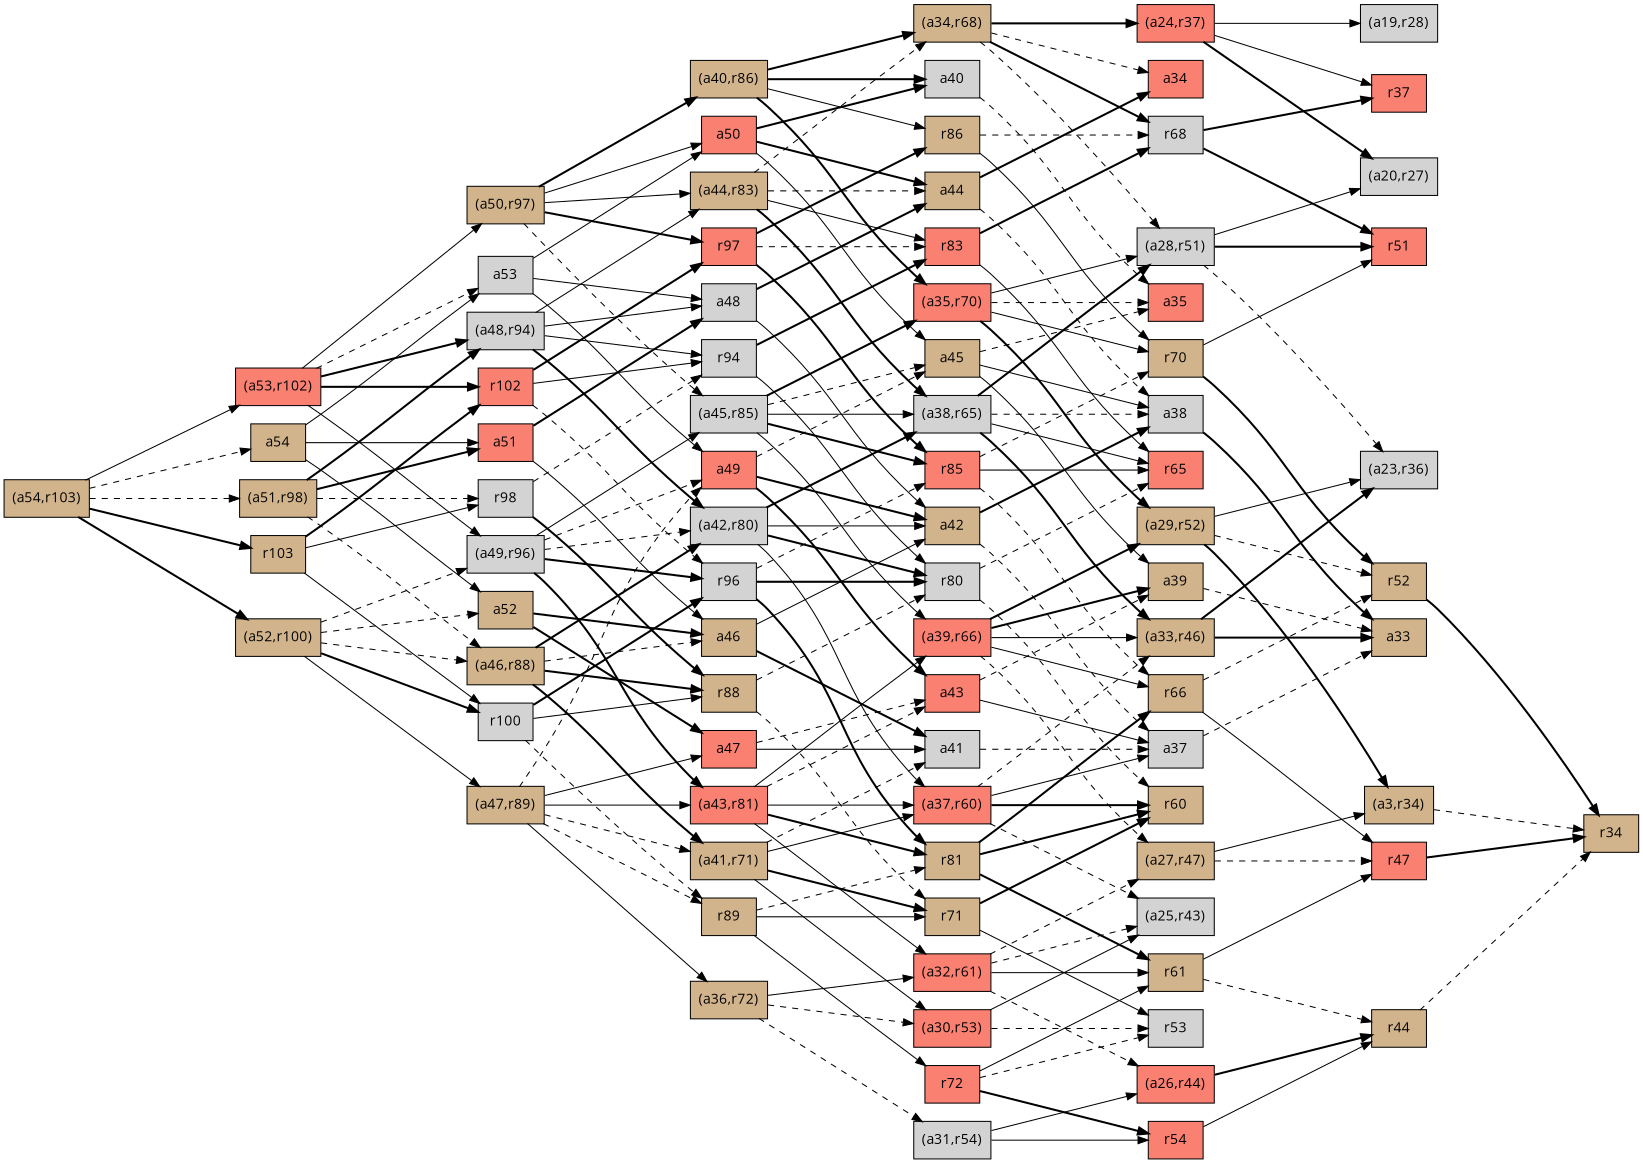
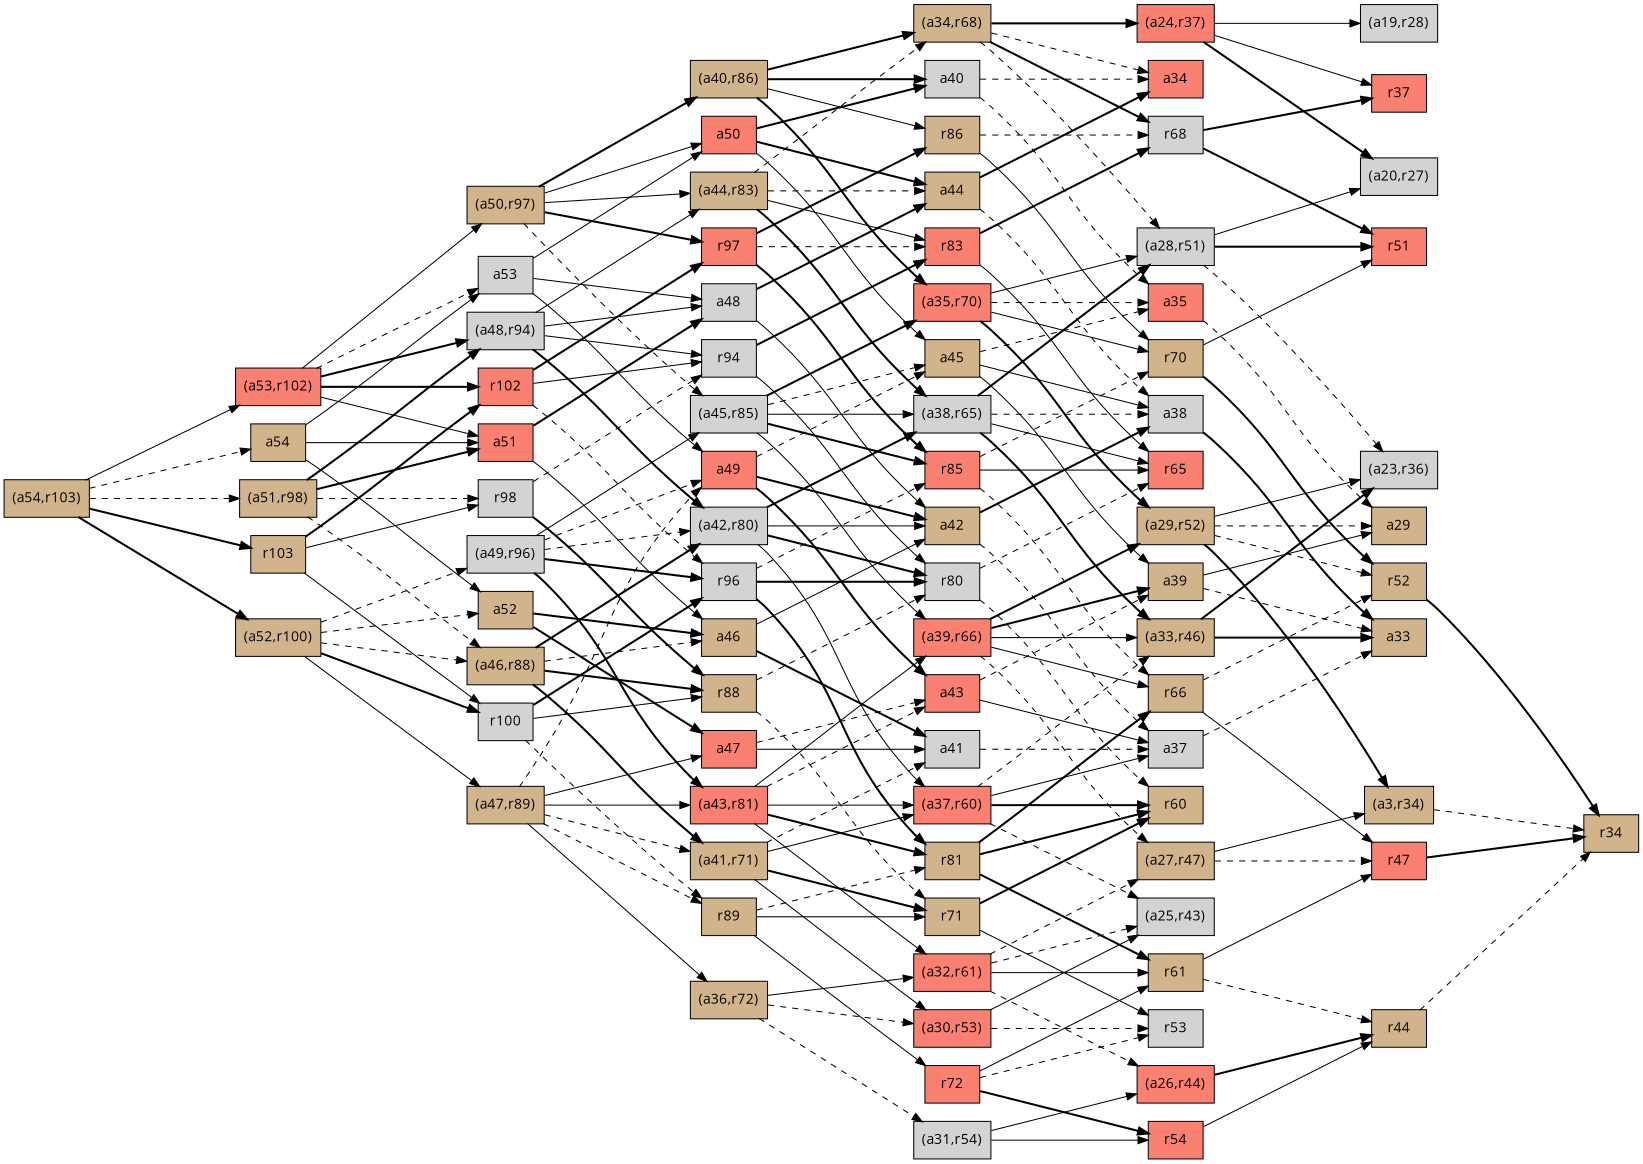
none -> (1047, 79)
(387, 463) -> (402, 417)
none -> (1399, 526)
